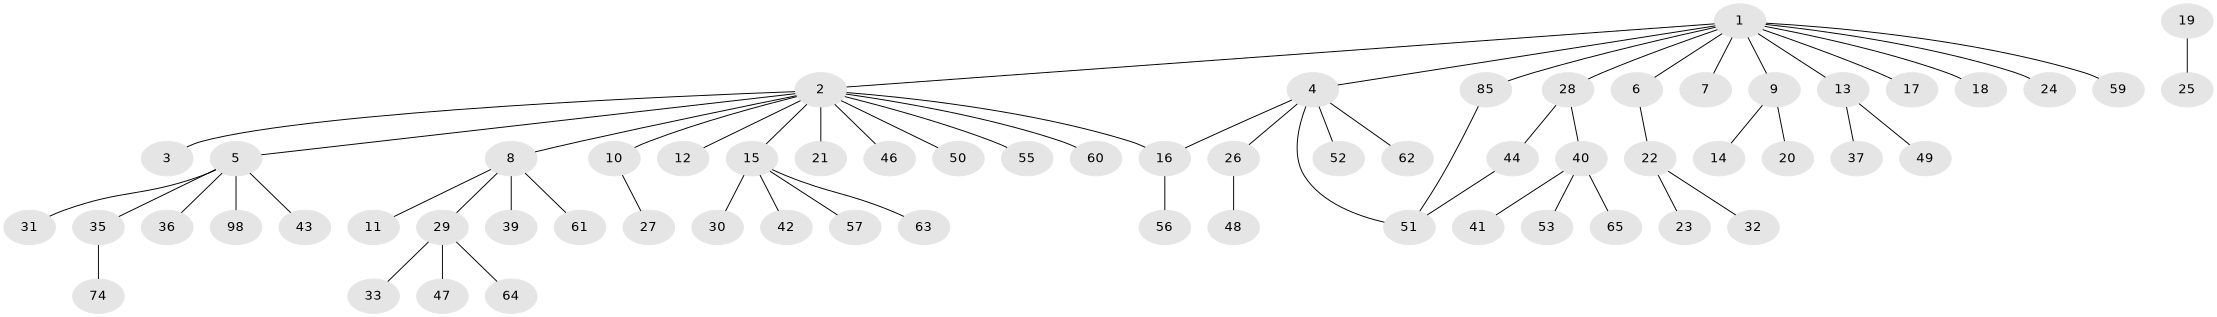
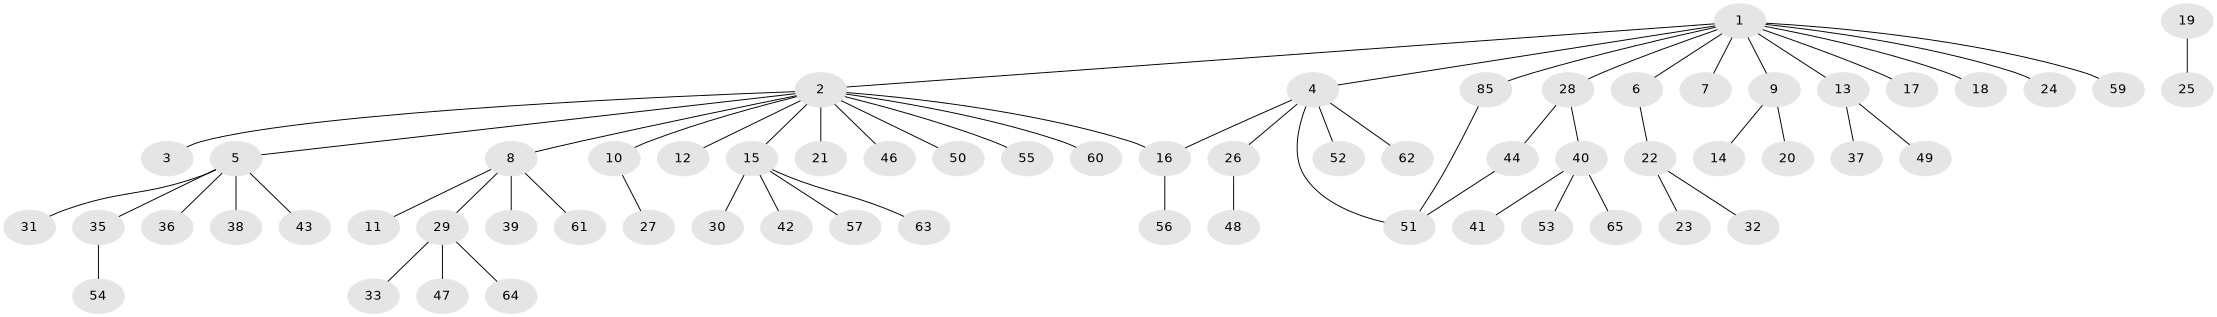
(236, 227) -> (236, 227)
(98, 296) -> (98, 296)
